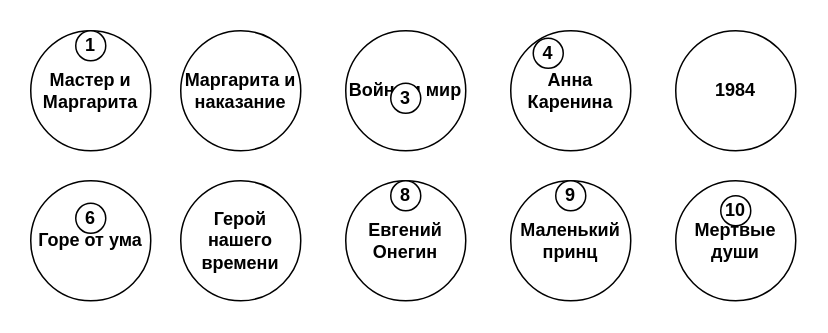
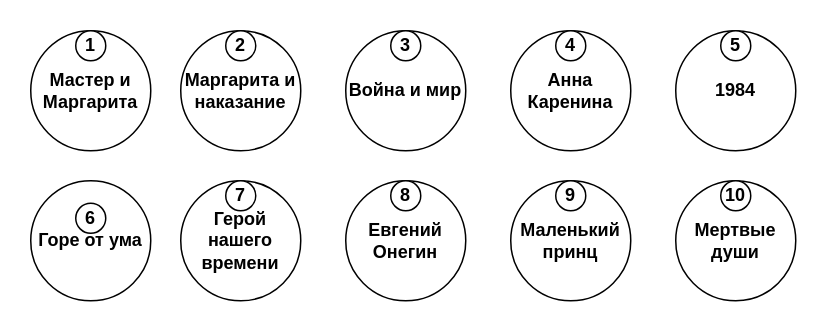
none -> (241, 46)
none -> (736, 46)
(548, 53) -> (571, 46)
(406, 98) -> (406, 46)
none -> (241, 196)
(736, 211) -> (736, 196)
